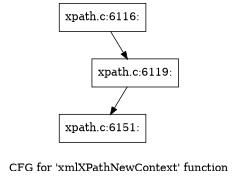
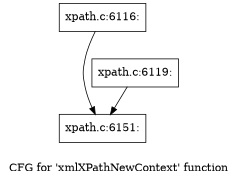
(117, 42) -> (83, 69)
